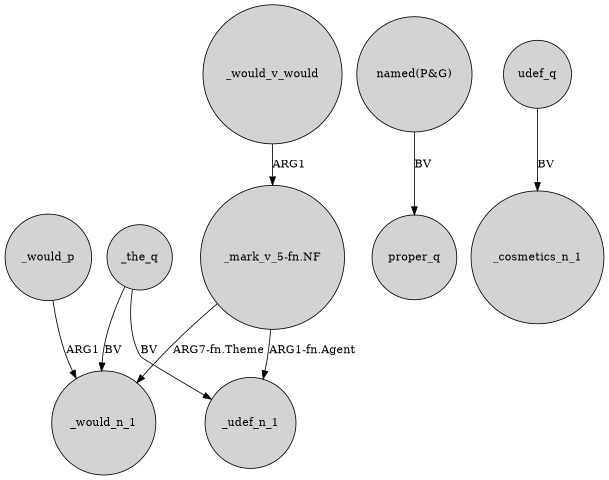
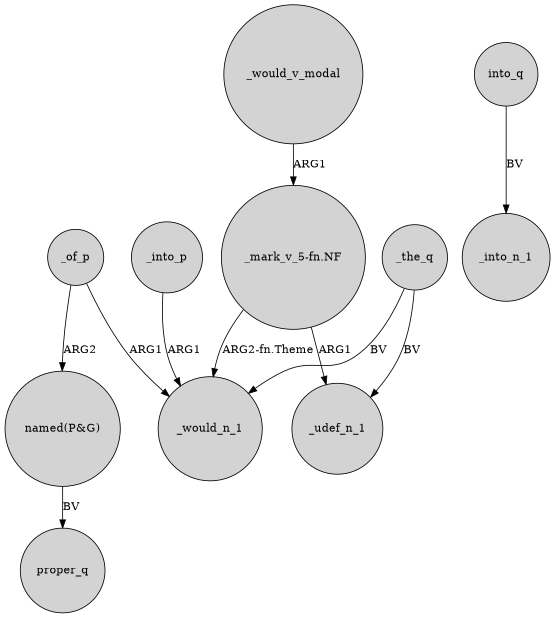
(273, 74) -> (293, 74)
(538, 74) -> (506, 74)
(48, 257) -> (167, 257)
none -> (76, 257)
(538, 257) -> (506, 257)
(219, 350) -> (268, 350)
(312, 350) -> (335, 350)
